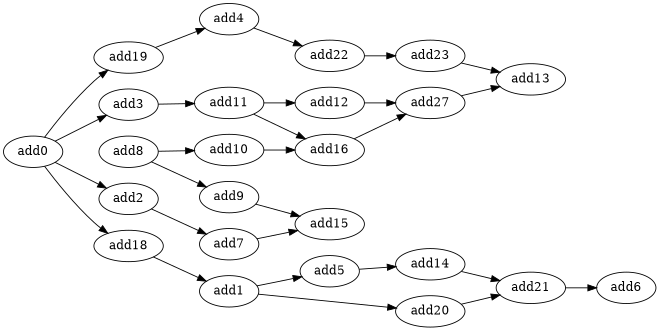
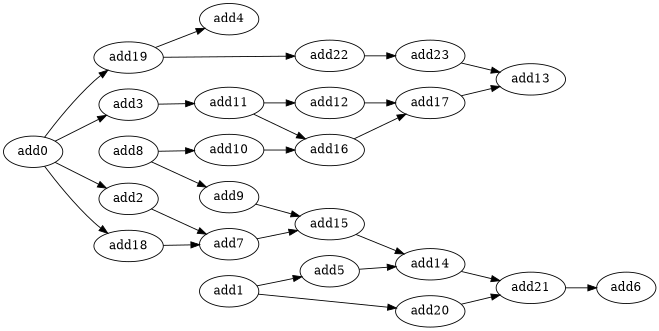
(274, 35) -> (225, 57)
(430, 103) -> (430, 103)
none -> (376, 243)
(176, 267) -> (177, 245)
